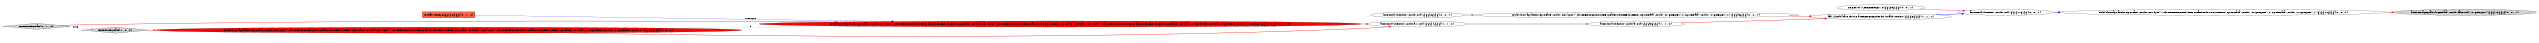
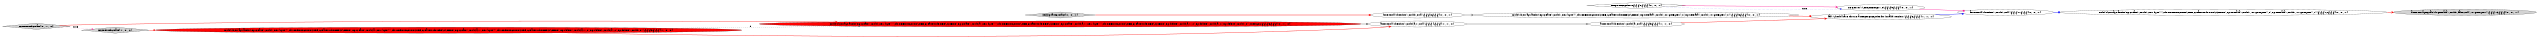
none -> (1636, 6)
(449, 15) -> none
none -> (1060, 15)
